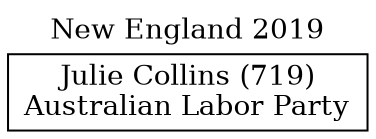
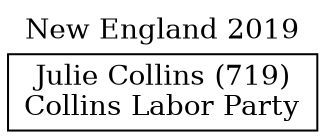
(188, 92) -> (163, 92)
